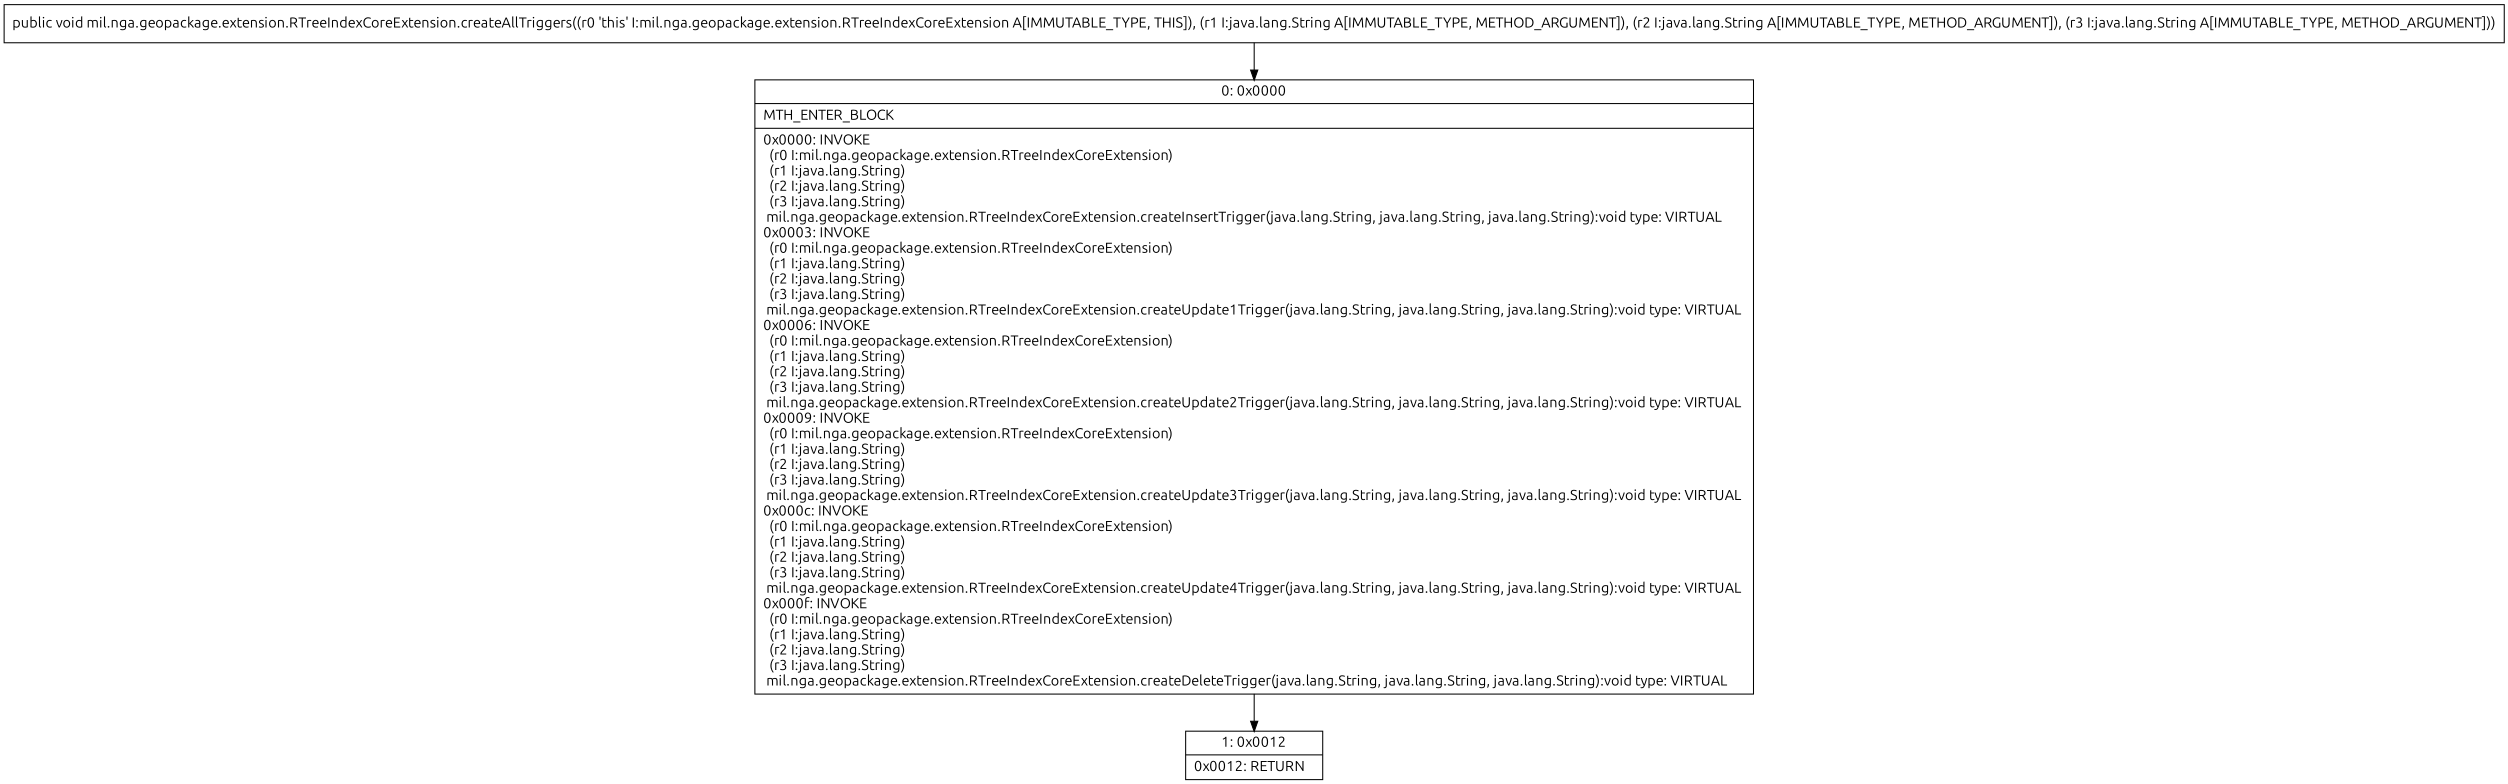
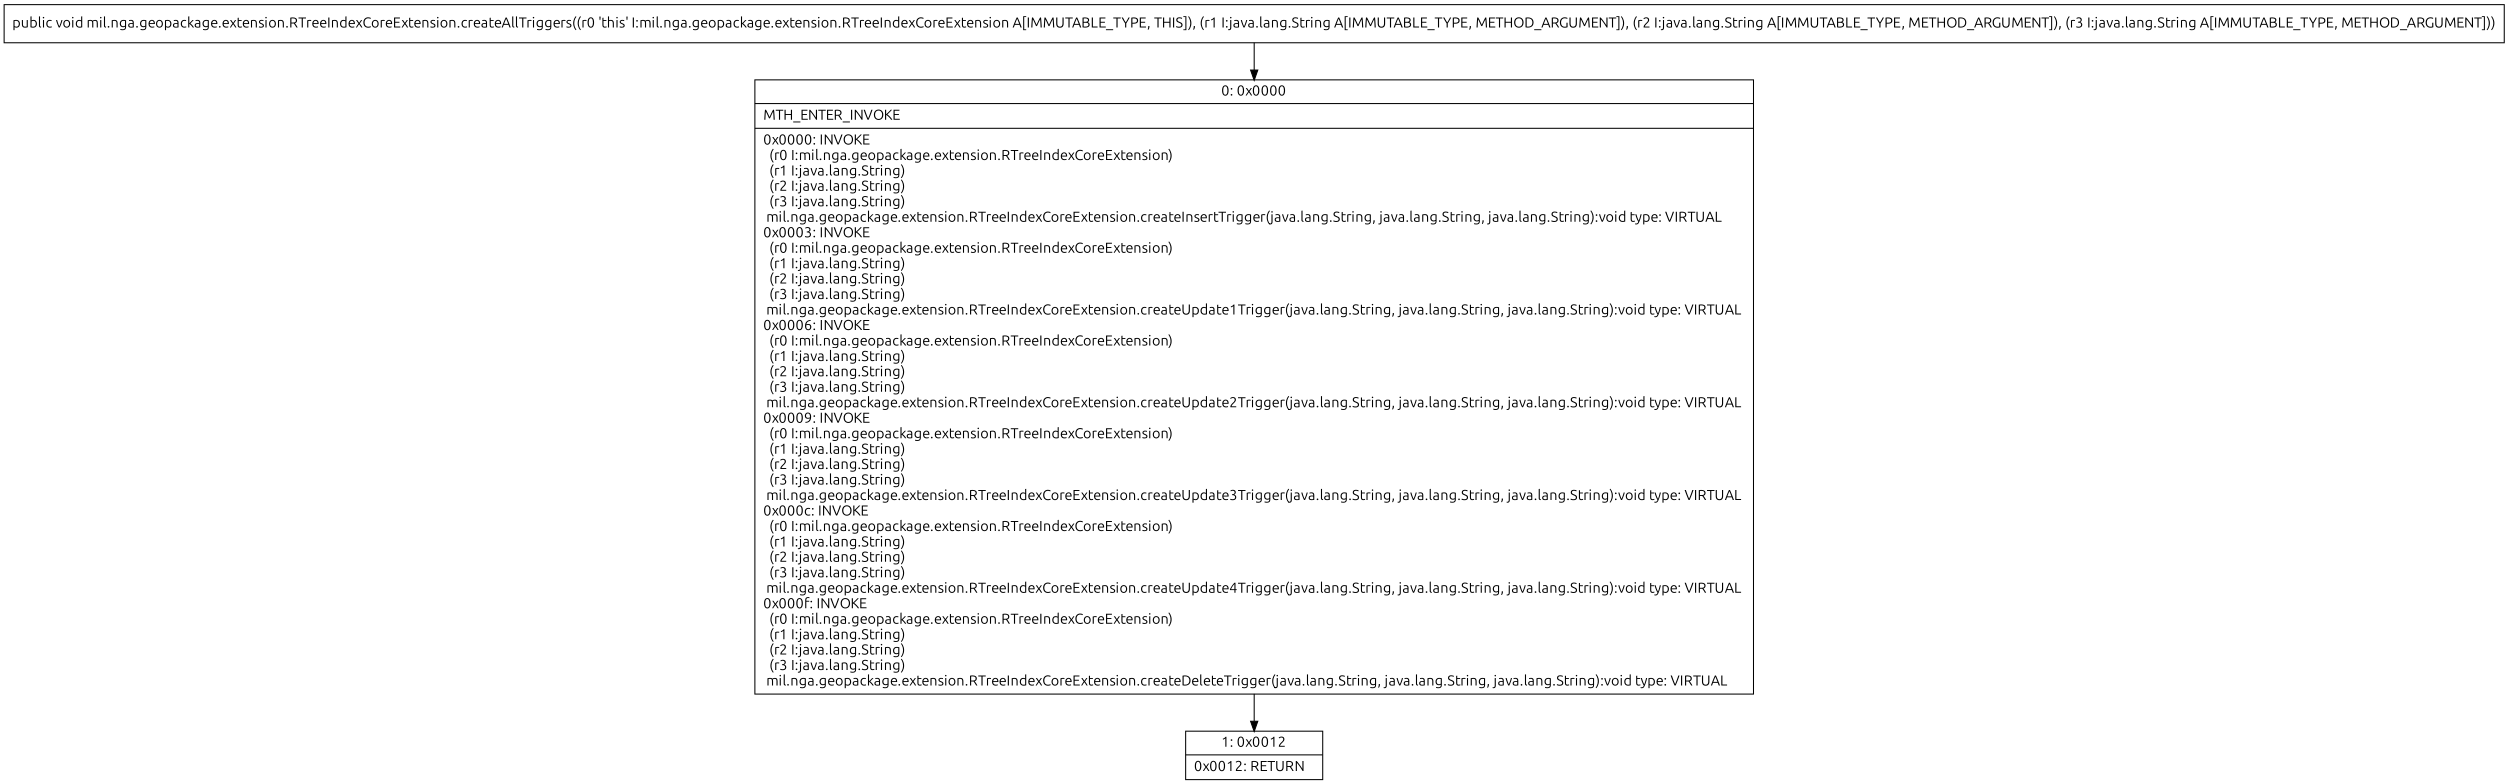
(829, 115) -> (832, 115)
